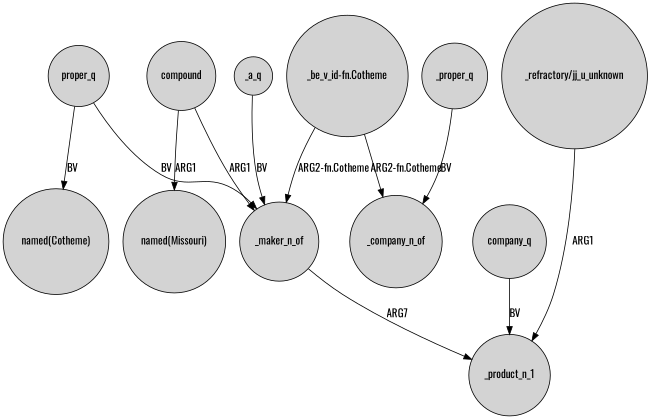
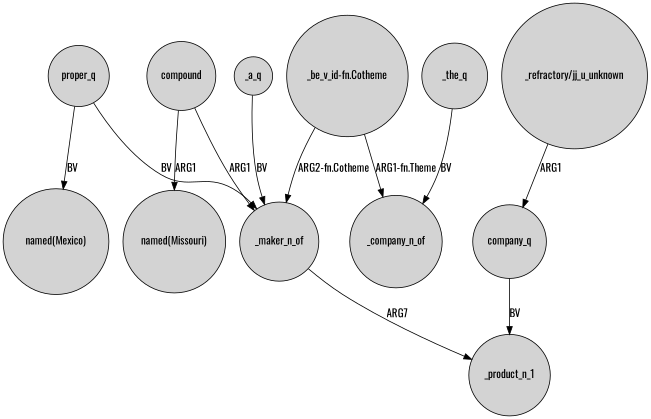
(455, 76) -> (455, 76)
(406, 169) -> (406, 169)
(56, 242) -> (56, 242)
(565, 244) -> (537, 172)
